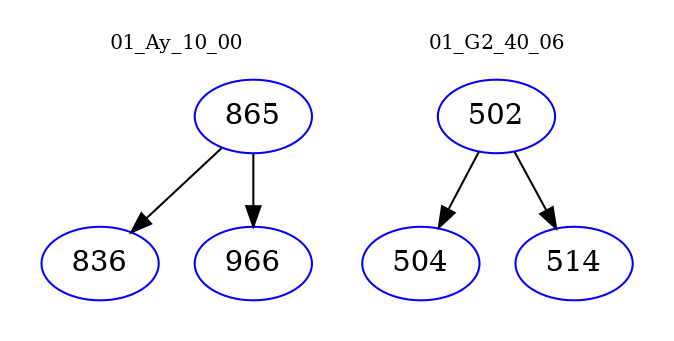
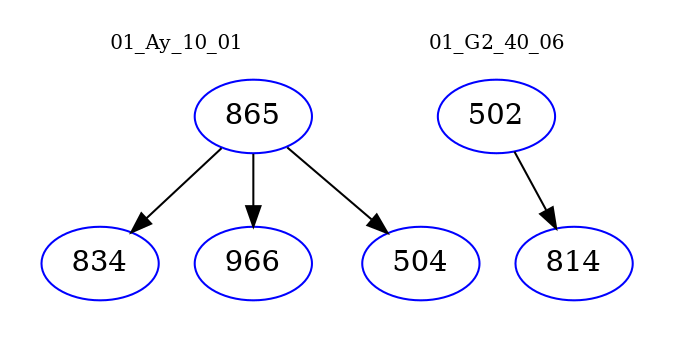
(177, 44) -> (177, 44)
(464, 180) -> (315, 171)
(100, 264) -> (100, 264)
(574, 264) -> (574, 264)
